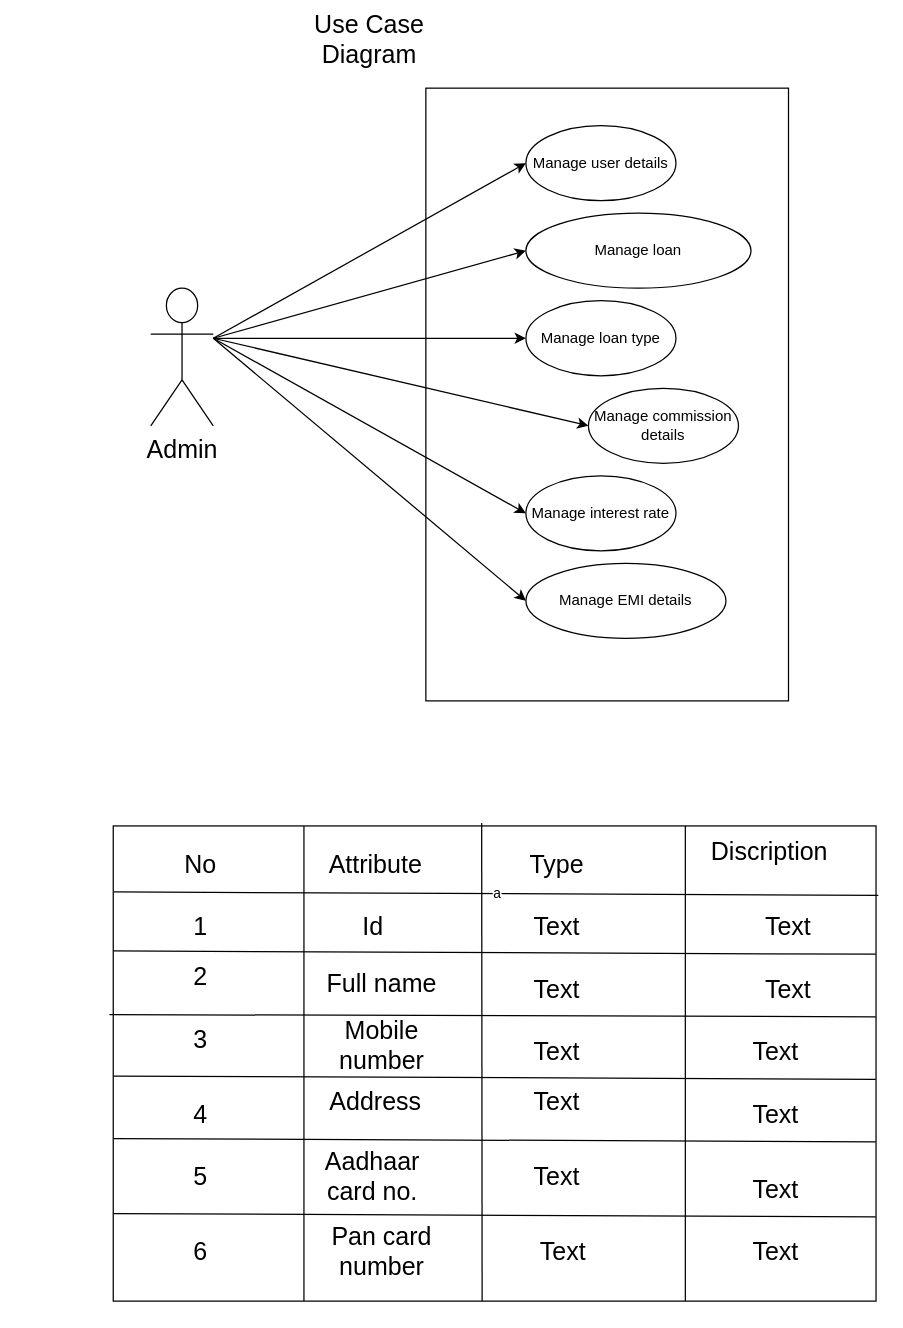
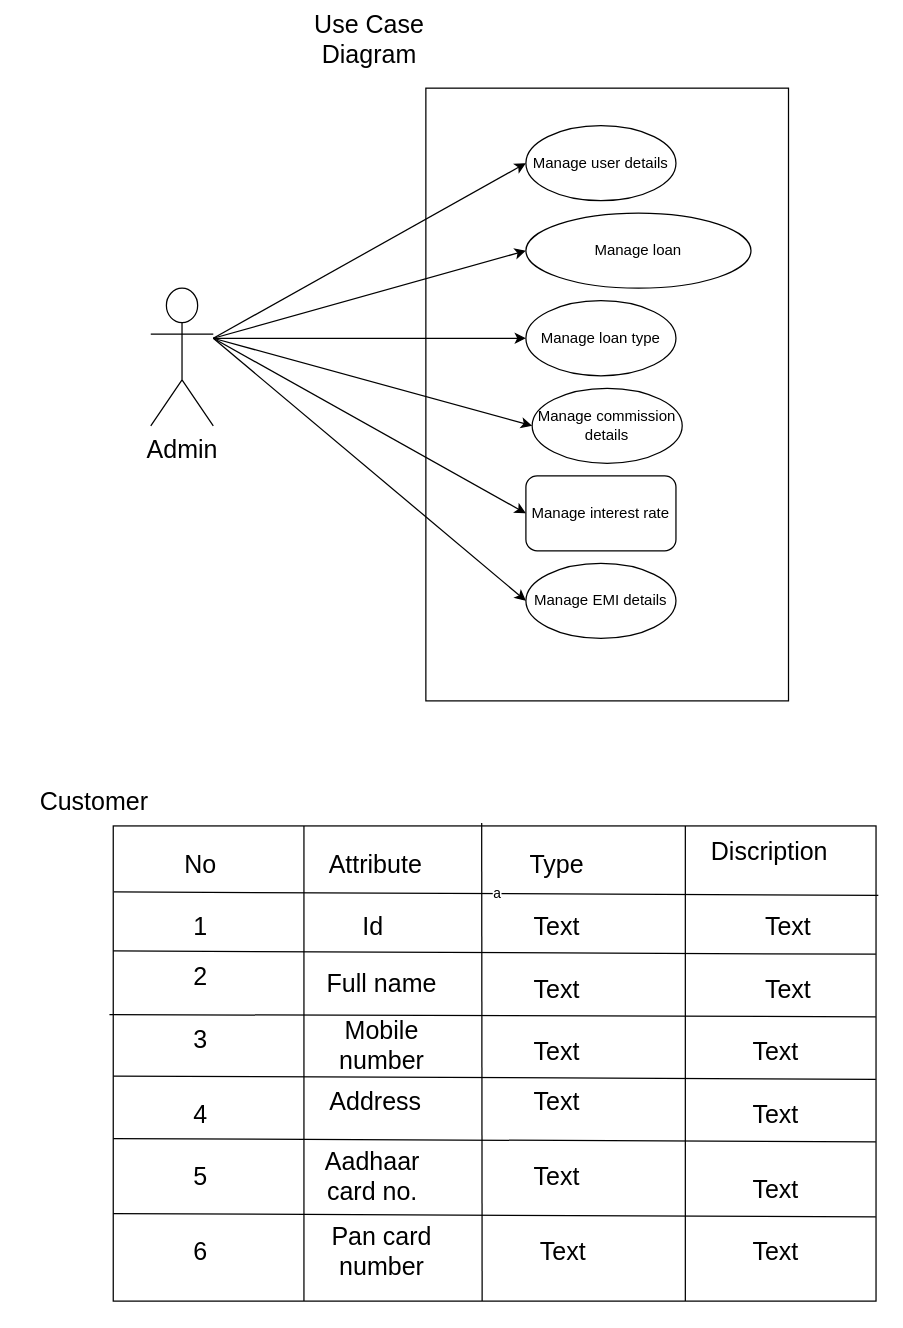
(663, 426) -> (607, 426)
(601, 513) -> (601, 513)
(626, 601) -> (601, 601)
none -> (94, 801)
